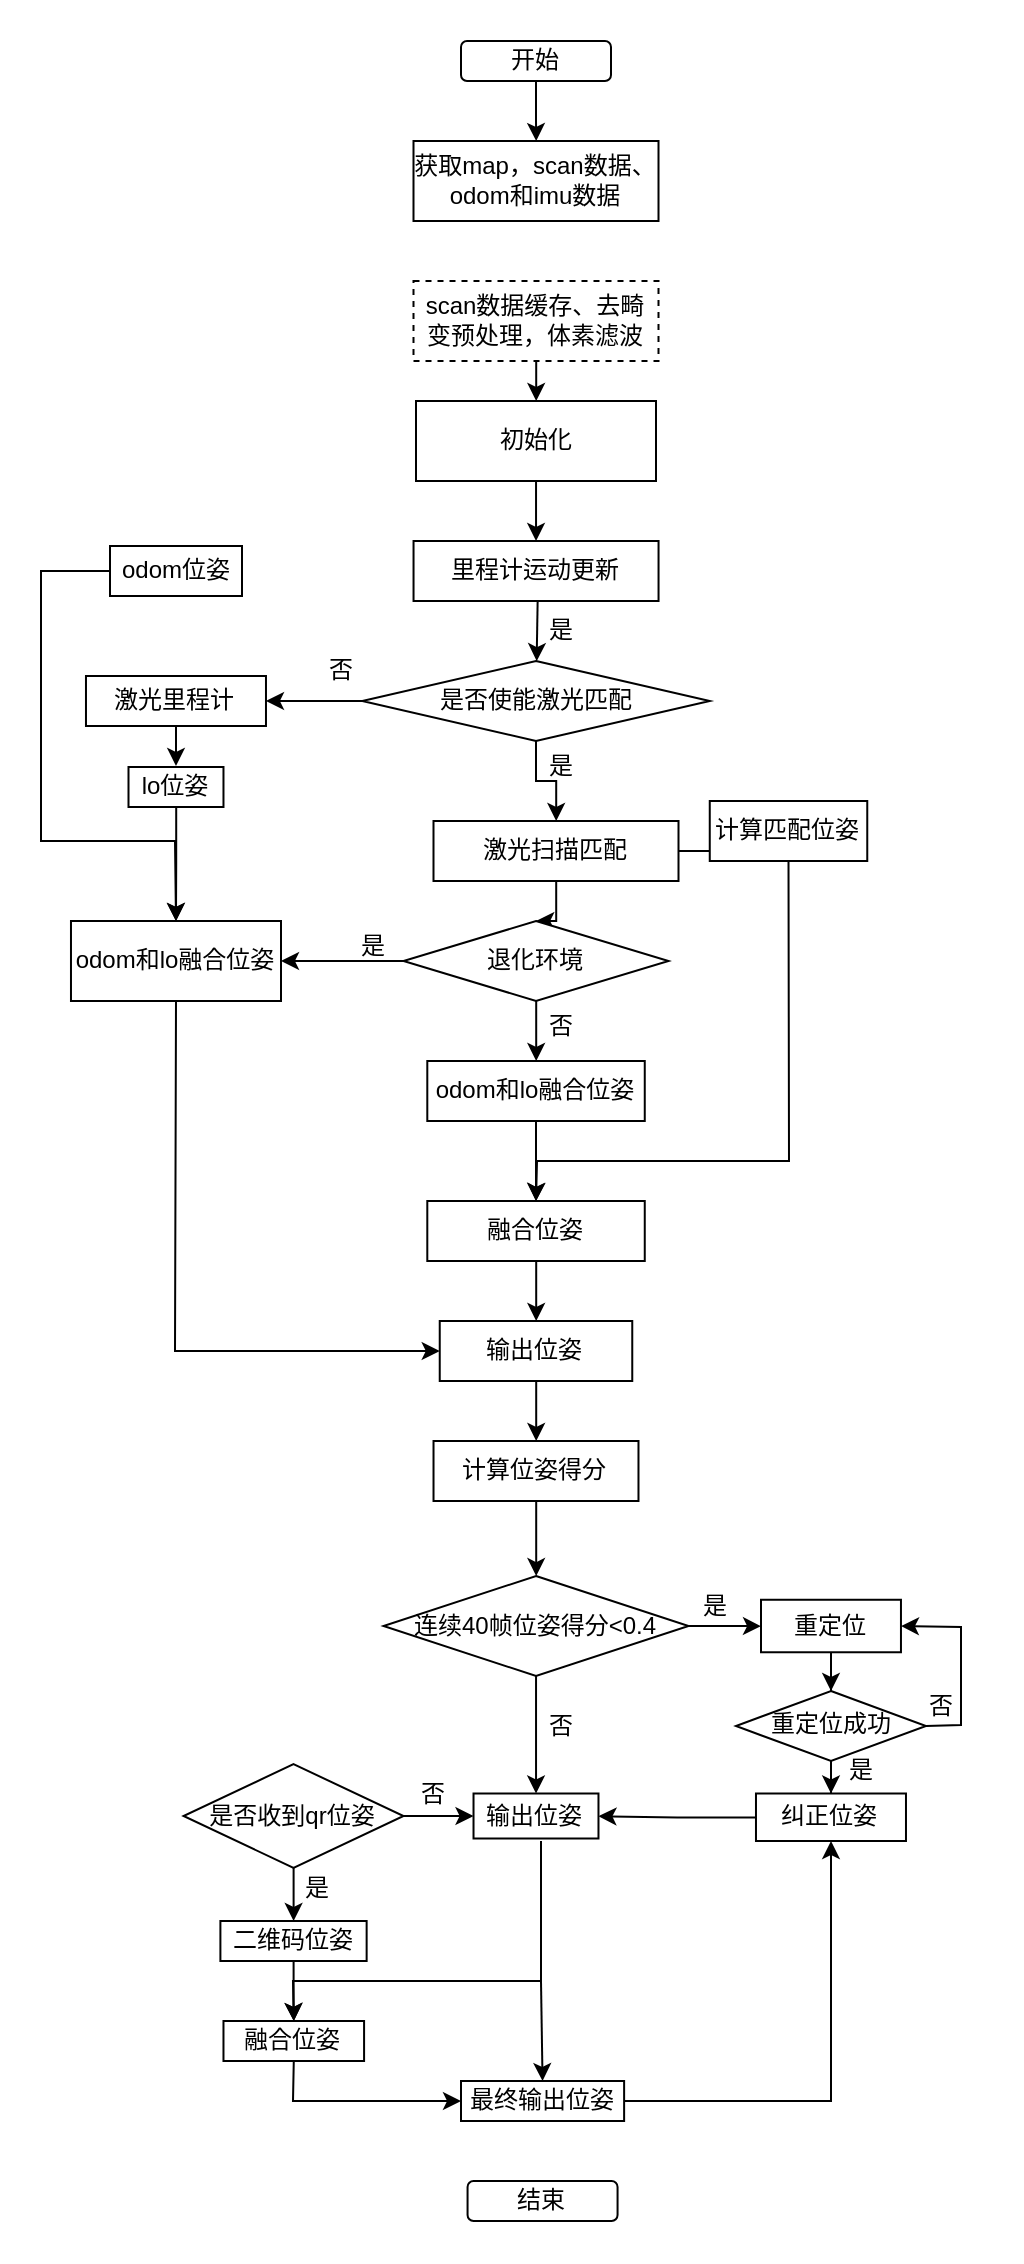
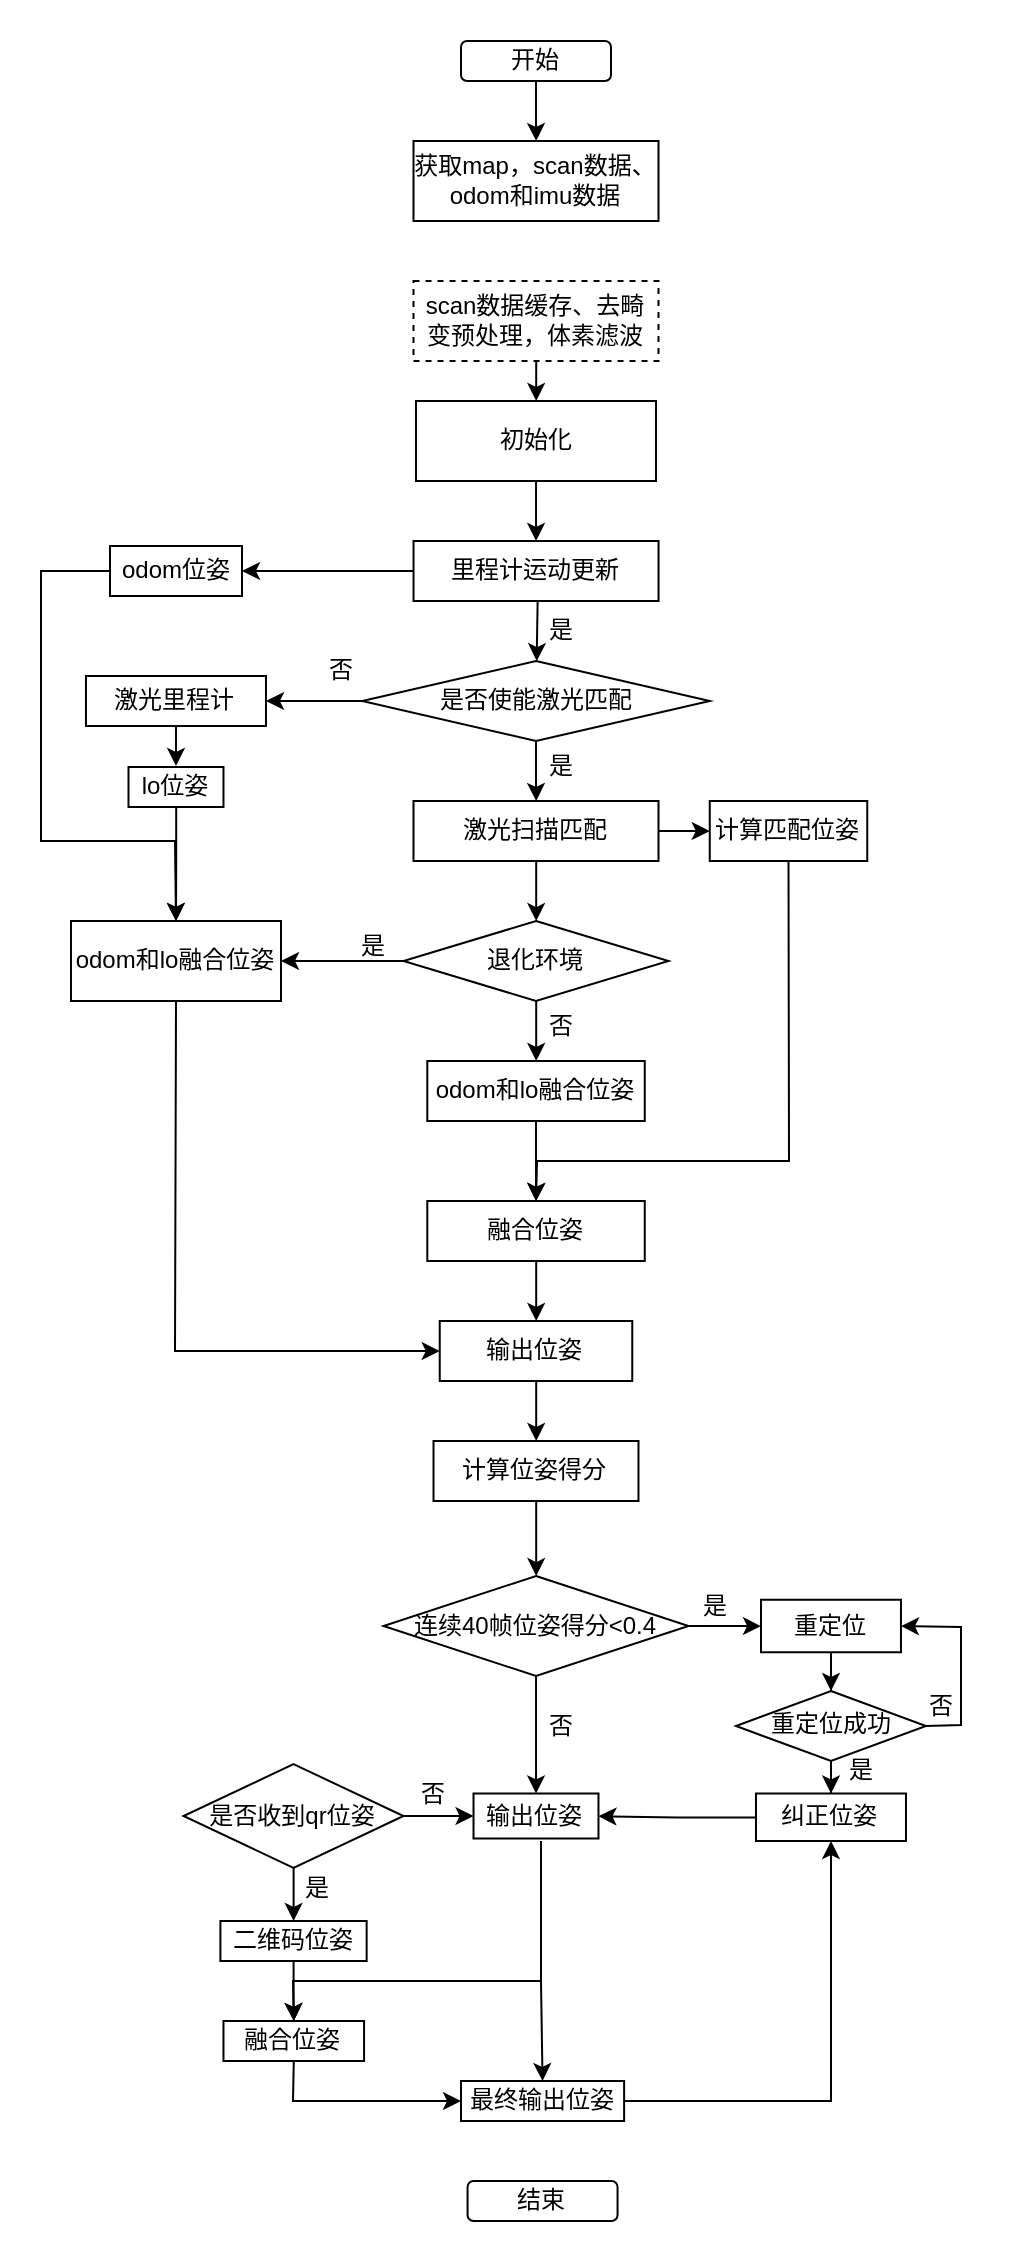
none -> (334, 571)
(556, 851) -> (536, 831)
